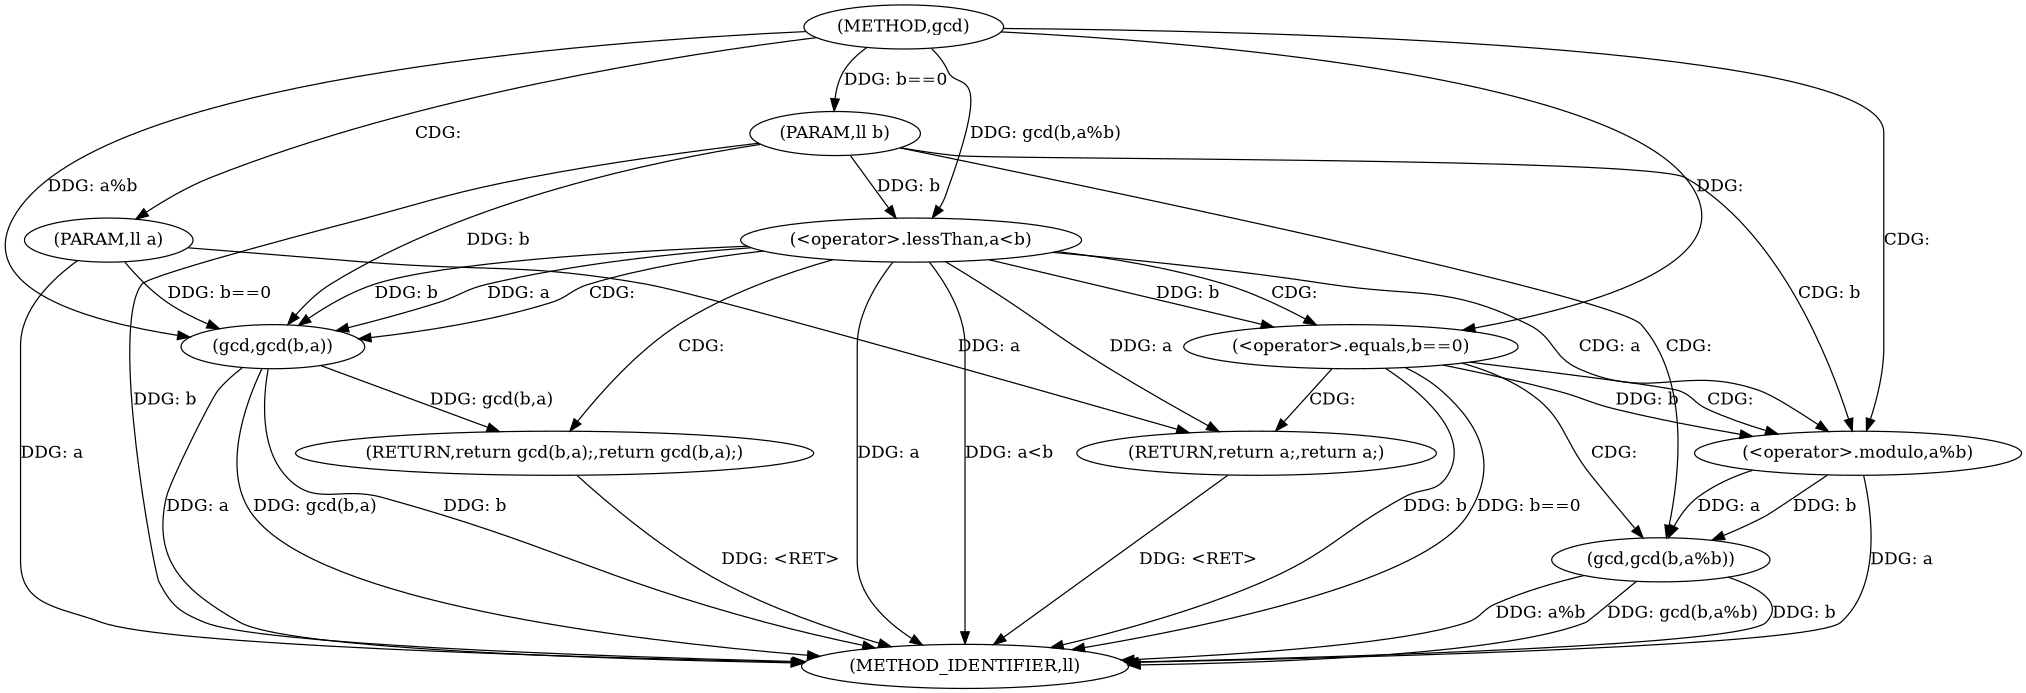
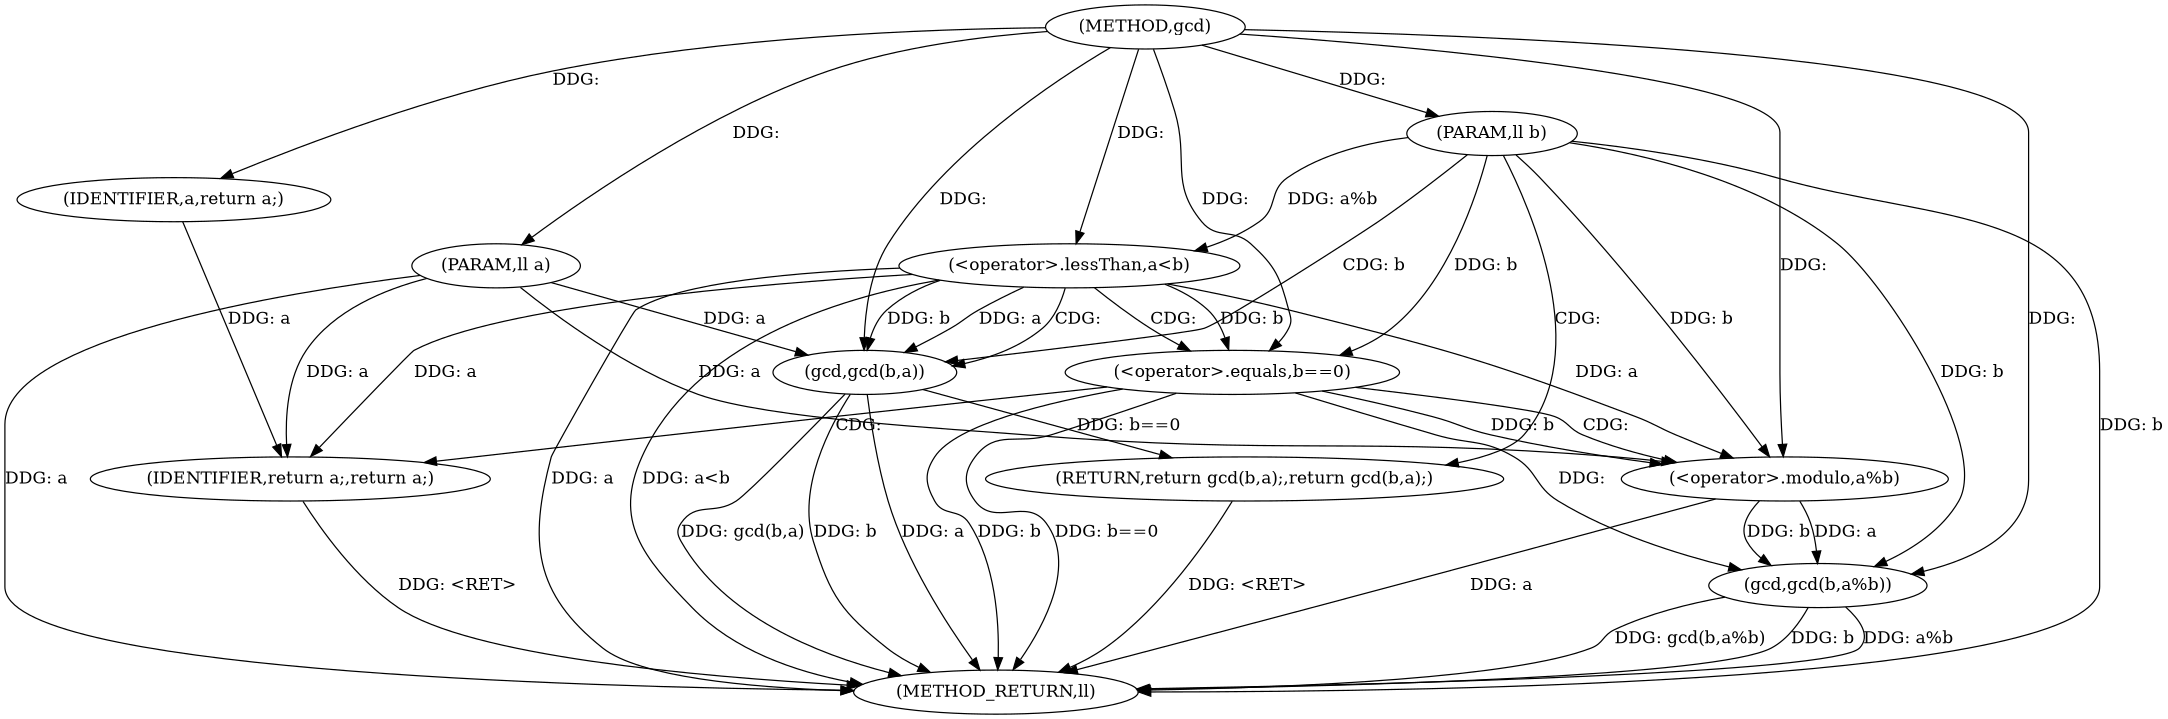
none -> (1892, 76)
(896, 80) -> (1365, 80)
(441, 134) -> (759, 134)
(1046, 134) -> (1144, 134)
(93, 187) -> (966, 200)
(909, 187) -> (1333, 200)
none -> (174, 200)
(498, 240) -> (1374, 266)
(1910, 240) -> (1806, 266)
none -> (1441, 270)
(220, 293) -> (735, 319)
(1830, 293) -> (1702, 319)
(690, 317) -> (1555, 330)
(1610, 347) -> (1607, 372)
(1692, 347) -> (1972, 372)
(492, 400) -> (1129, 426)
none -> (987, 432)
(1257, 453) -> (290, 479)
(1617, 453) -> (1585, 479)
(965, 666) -> (996, 692)
